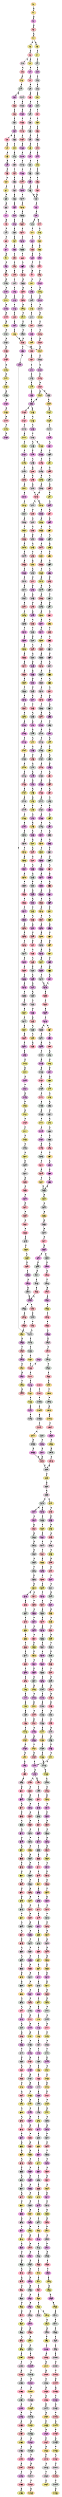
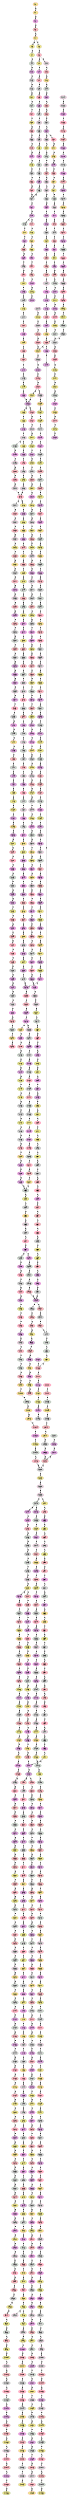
(40, 304) -> none
